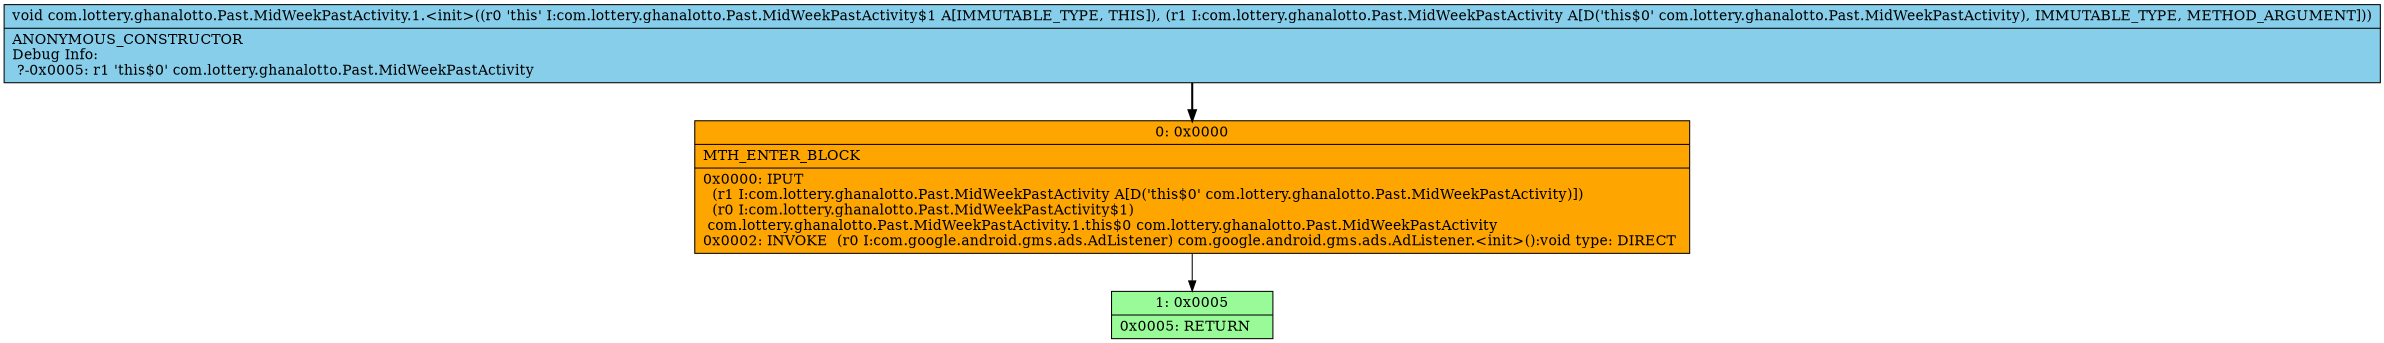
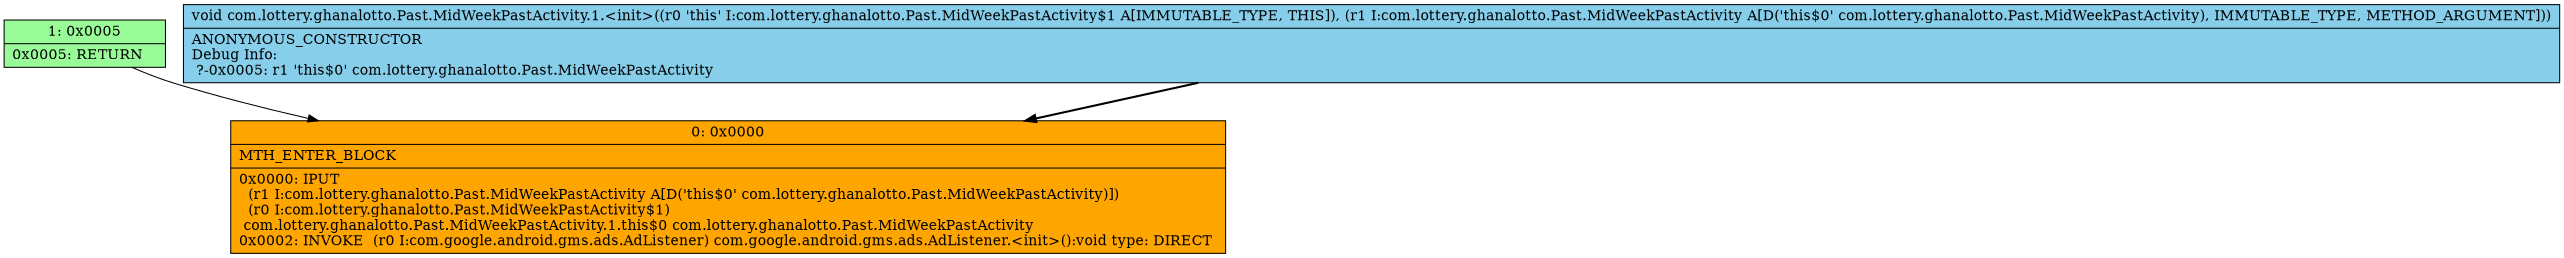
(1192, 267) -> (219, 96)
